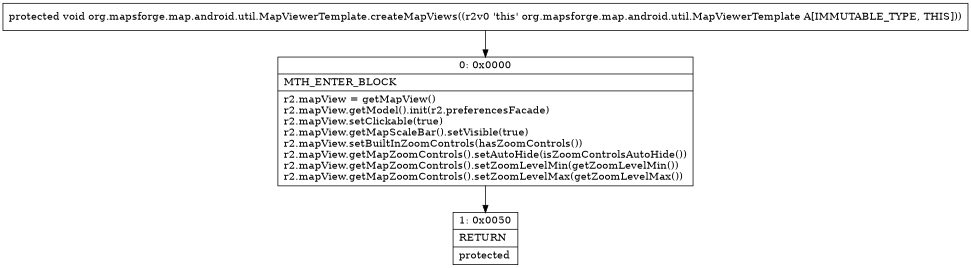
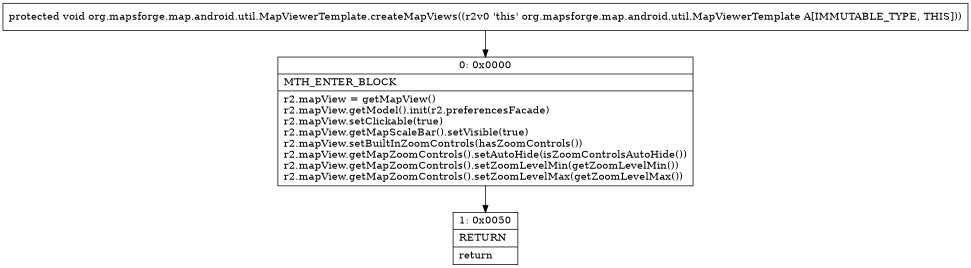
(485, 255) -> (476, 255)
